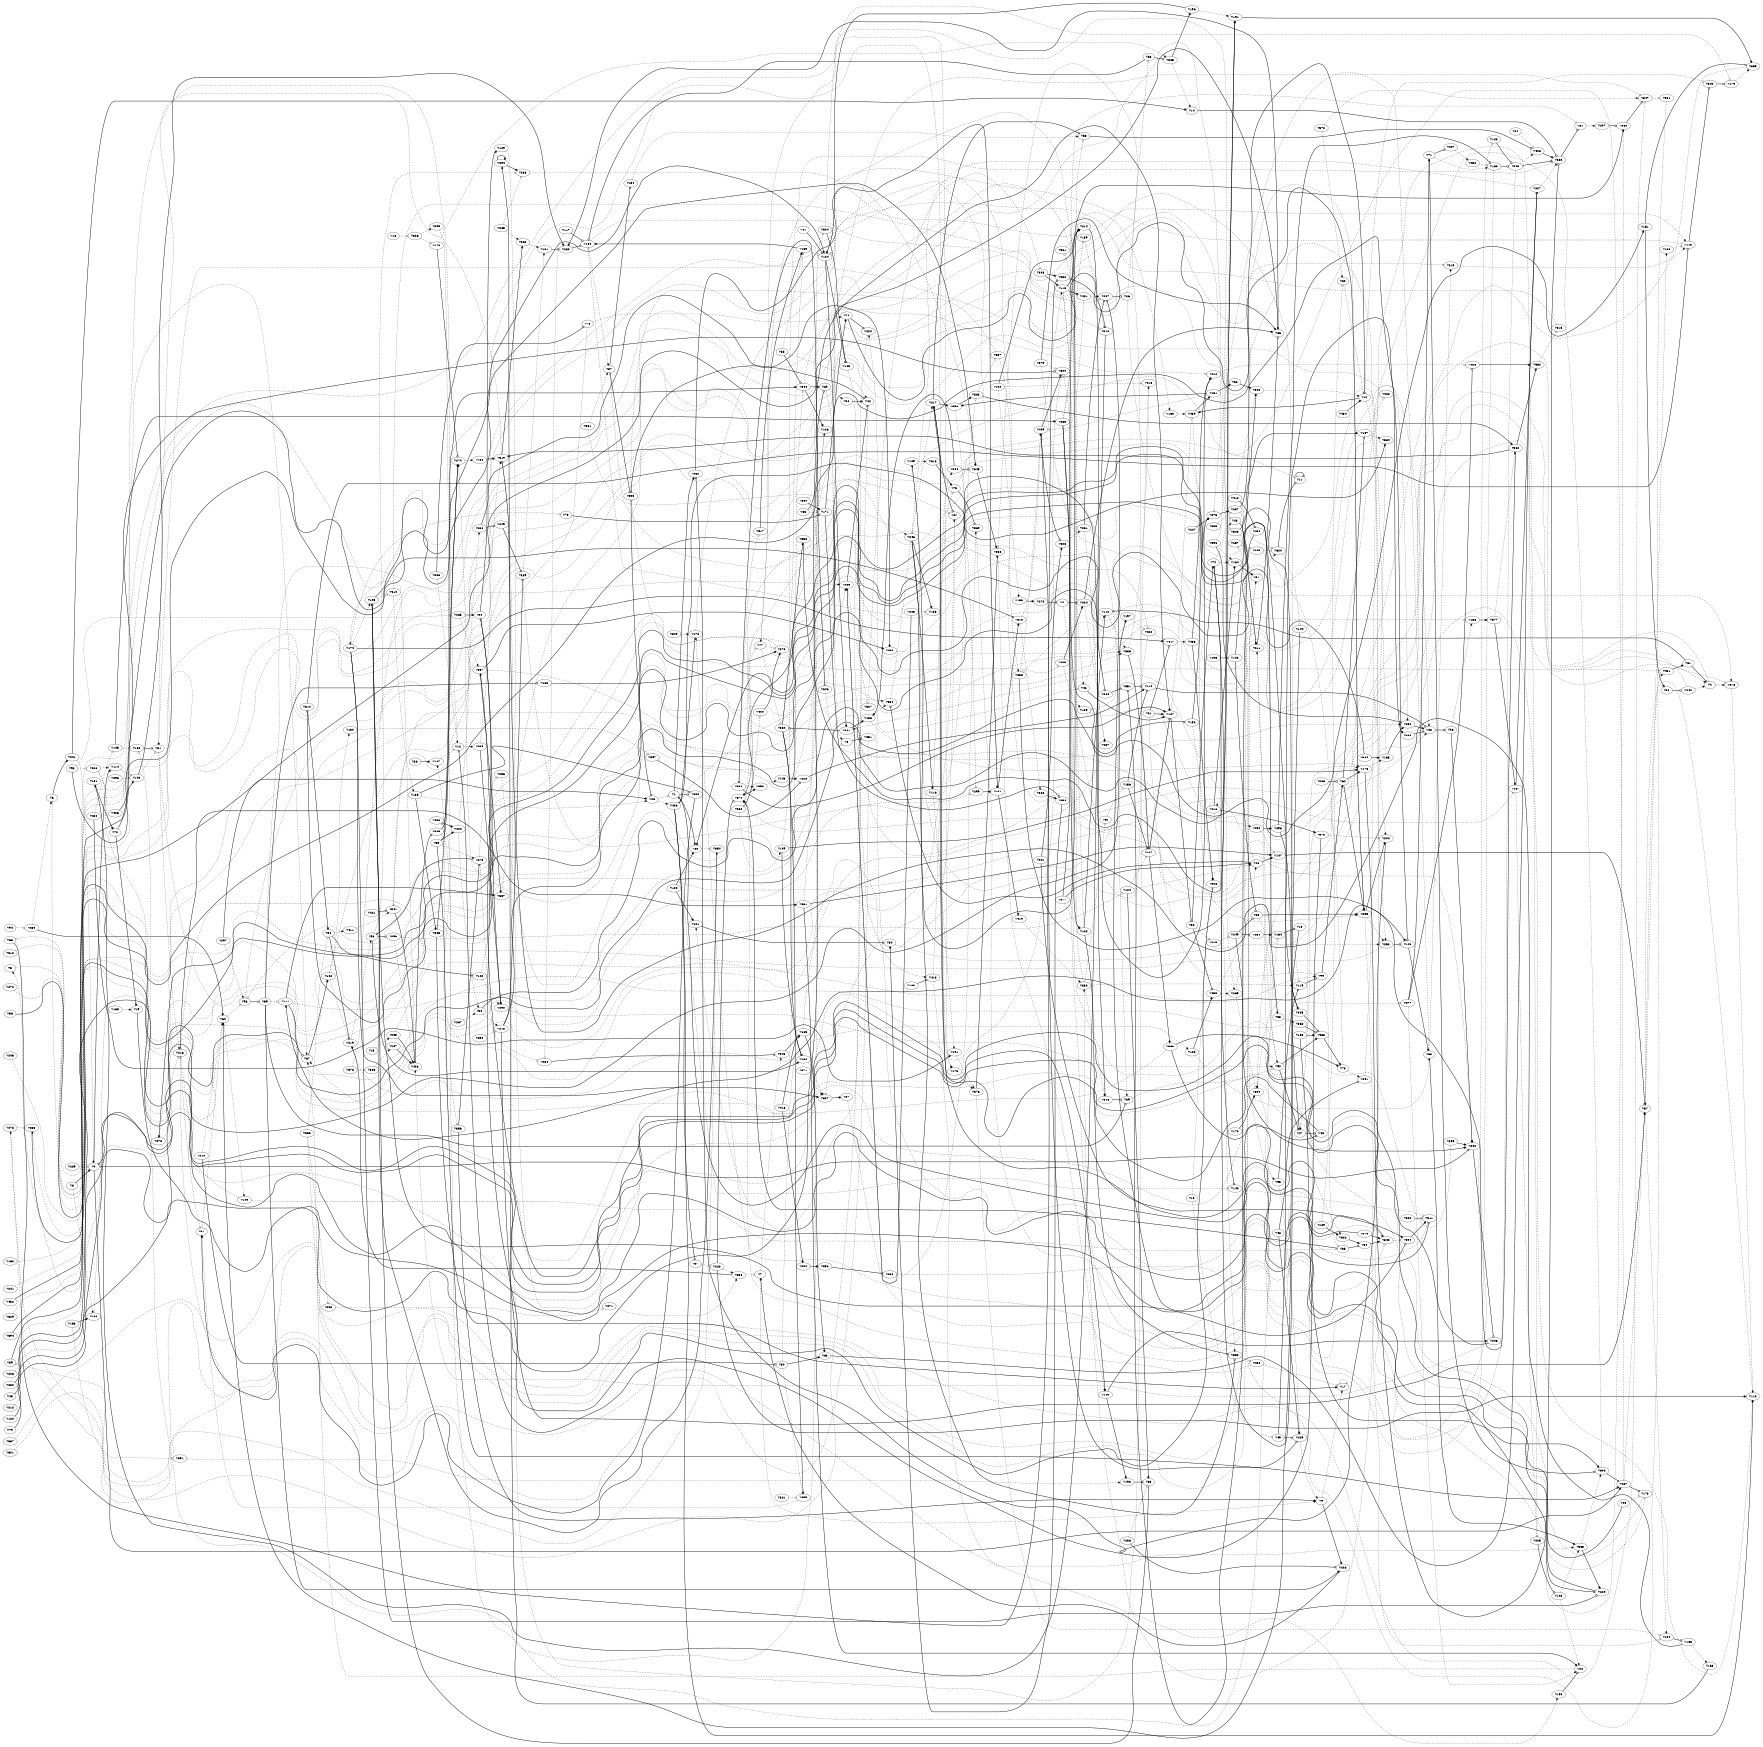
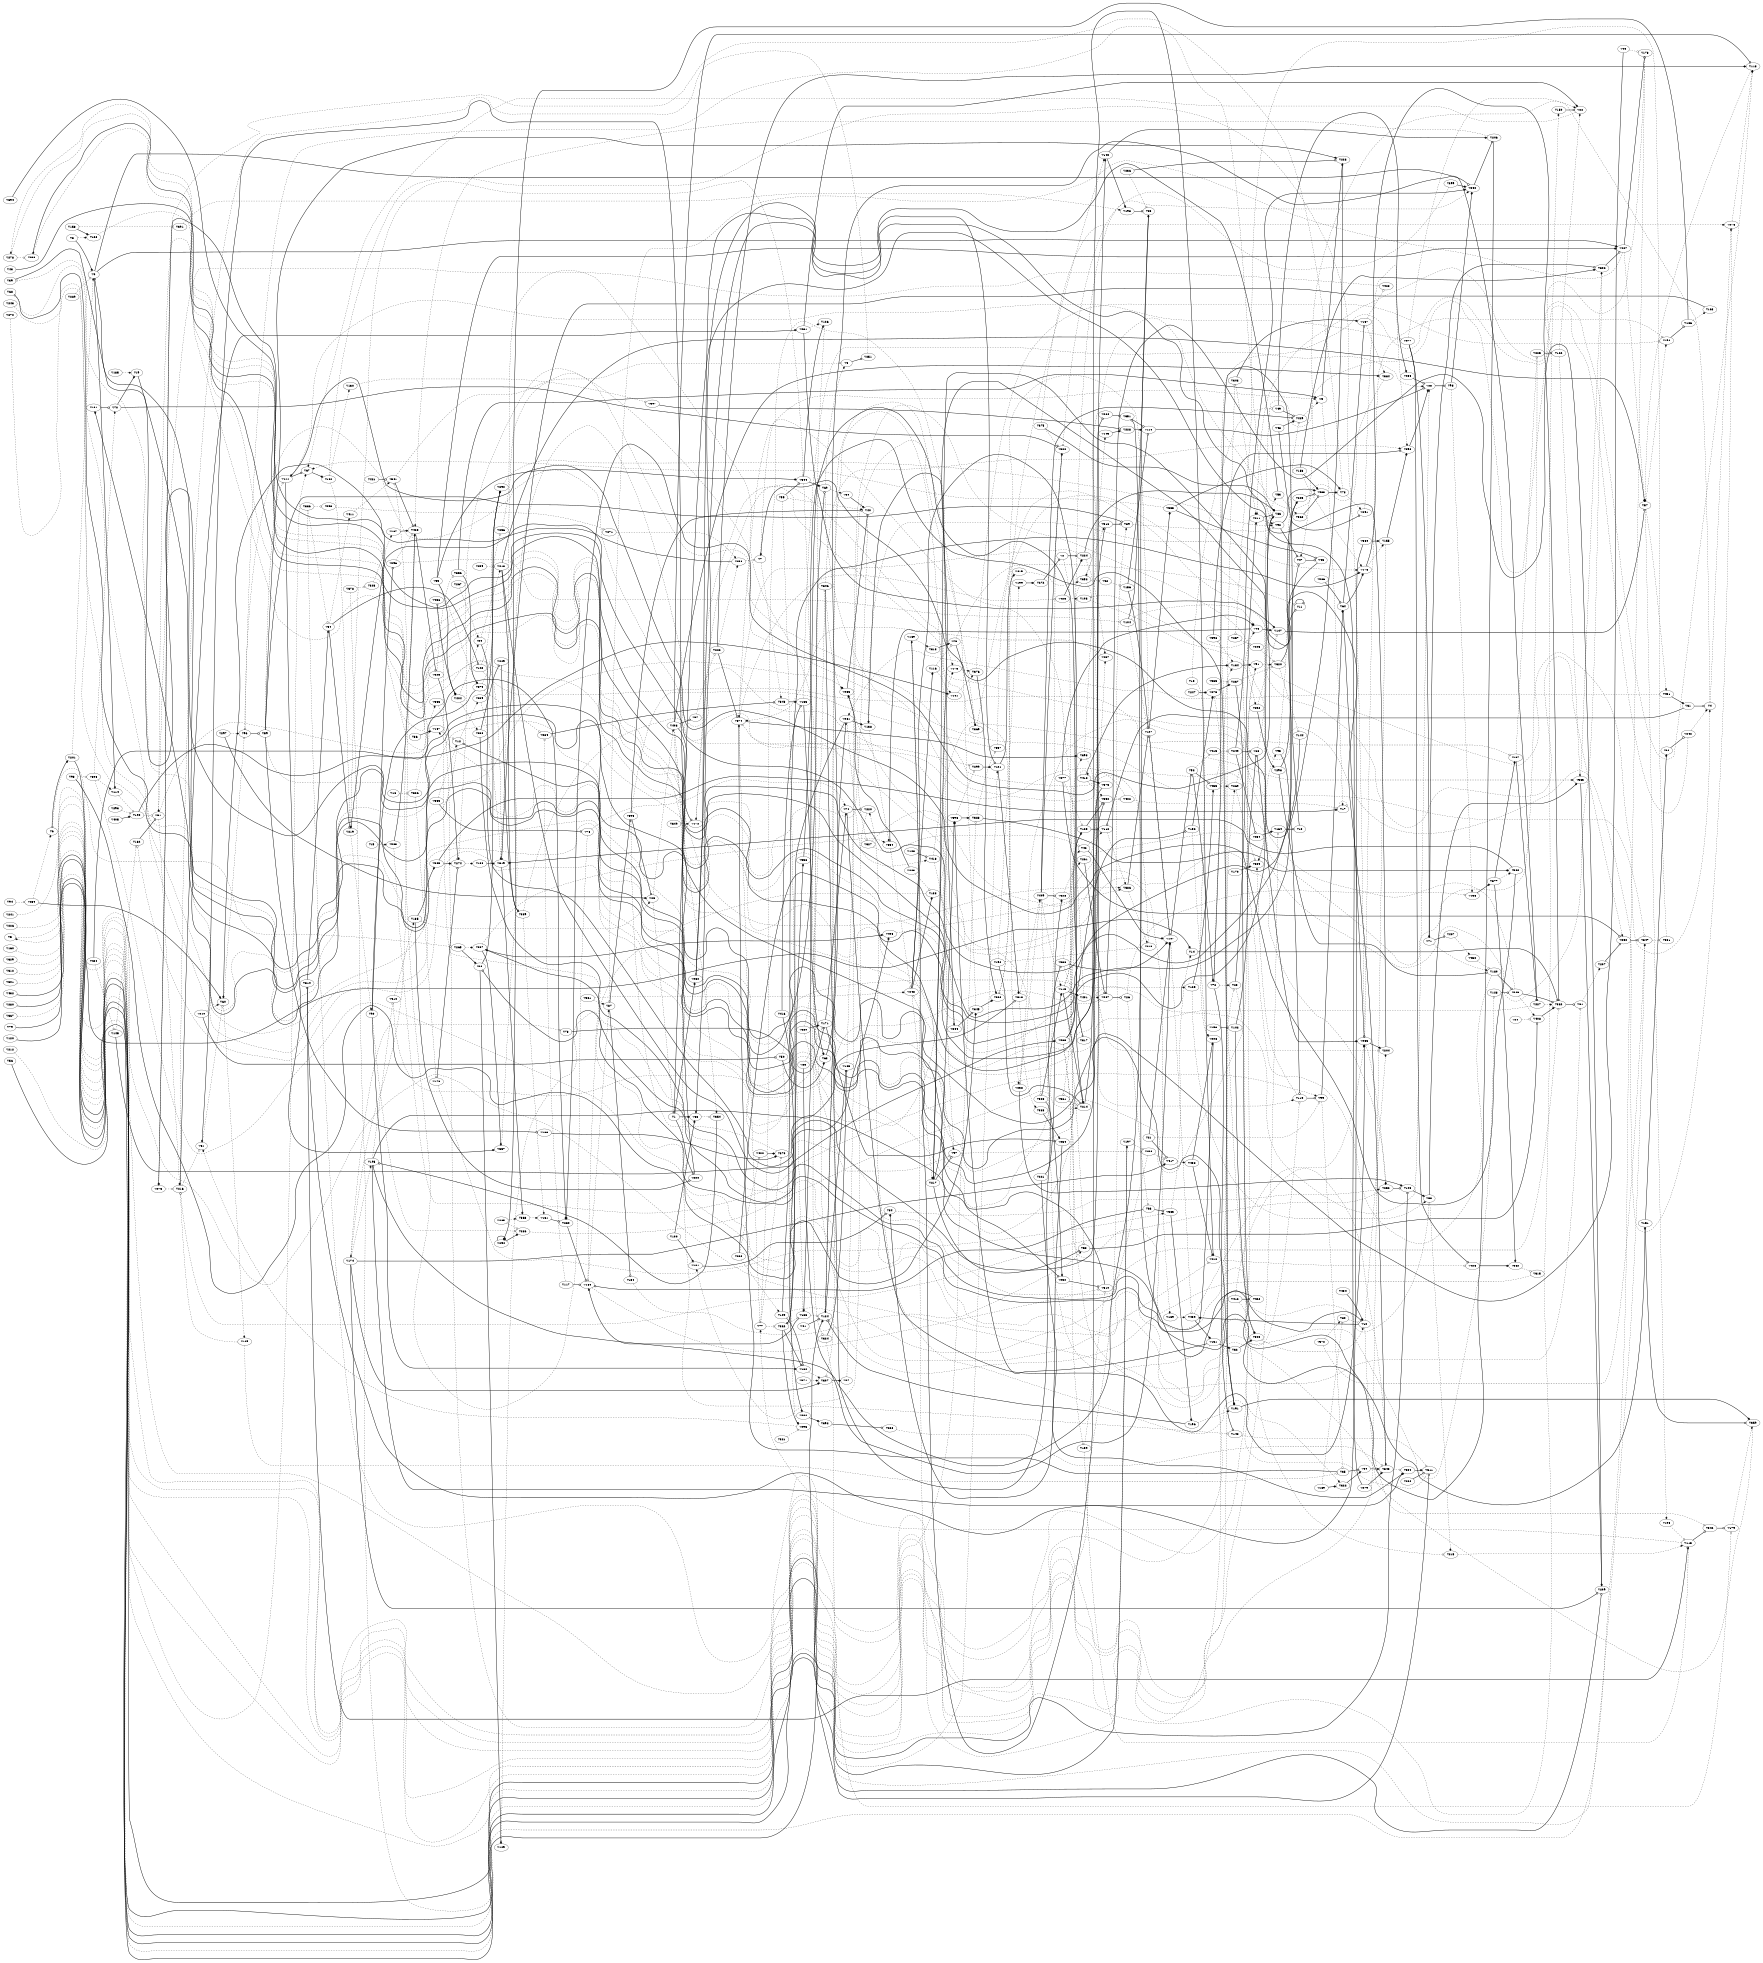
(1526, 408) -> (1507, 1072)
(1354, 837) -> (1106, 1035)
